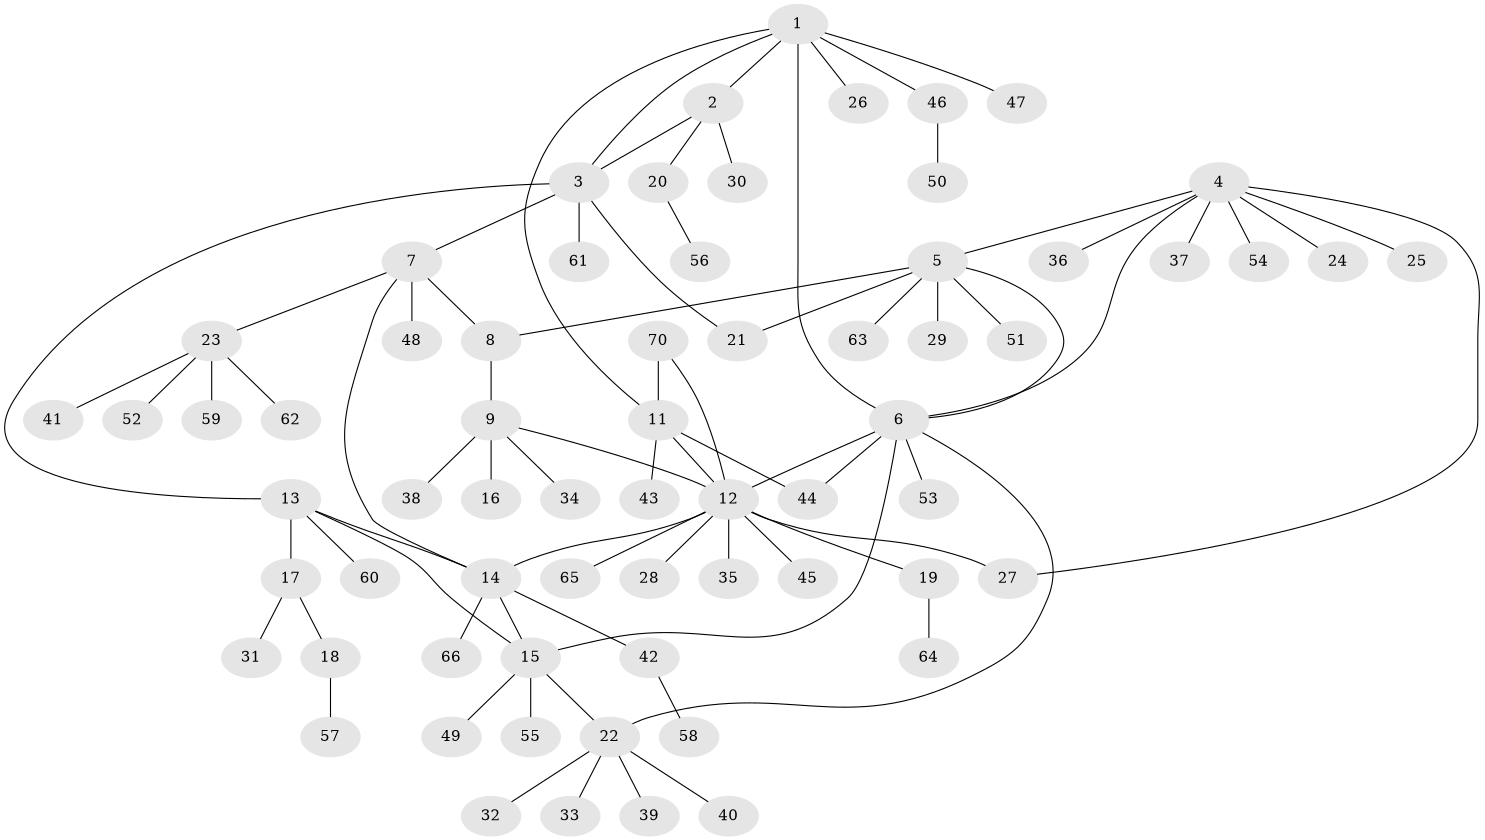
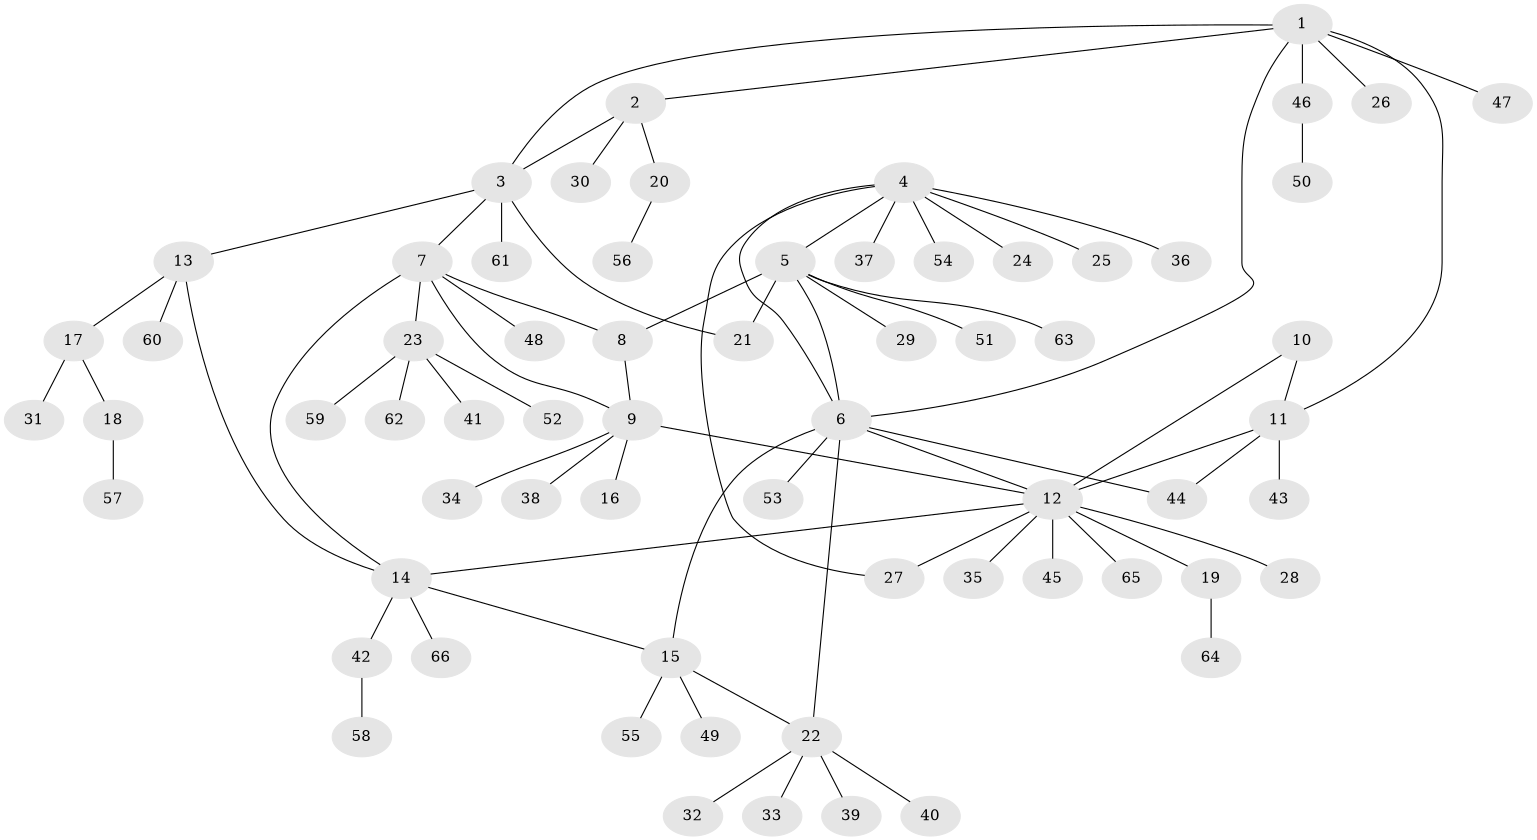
(658, 341) -> (1302, 341)
none -> (504, 367)
(420, 567) -> none
